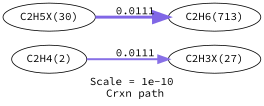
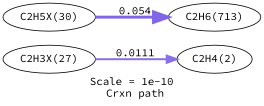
(132, 11) -> (132, 11)
(122, 59) -> (131, 59)
